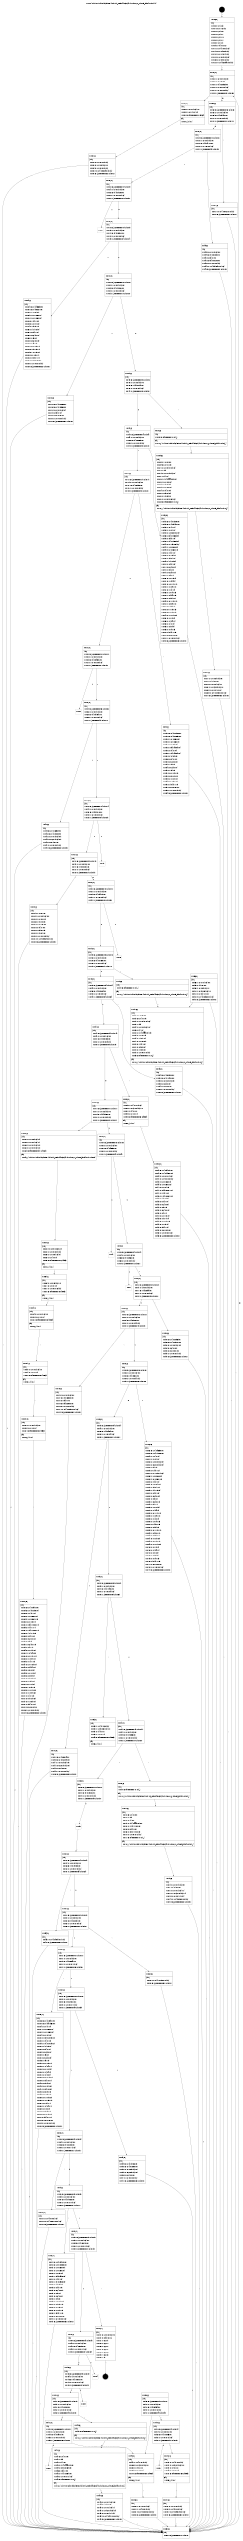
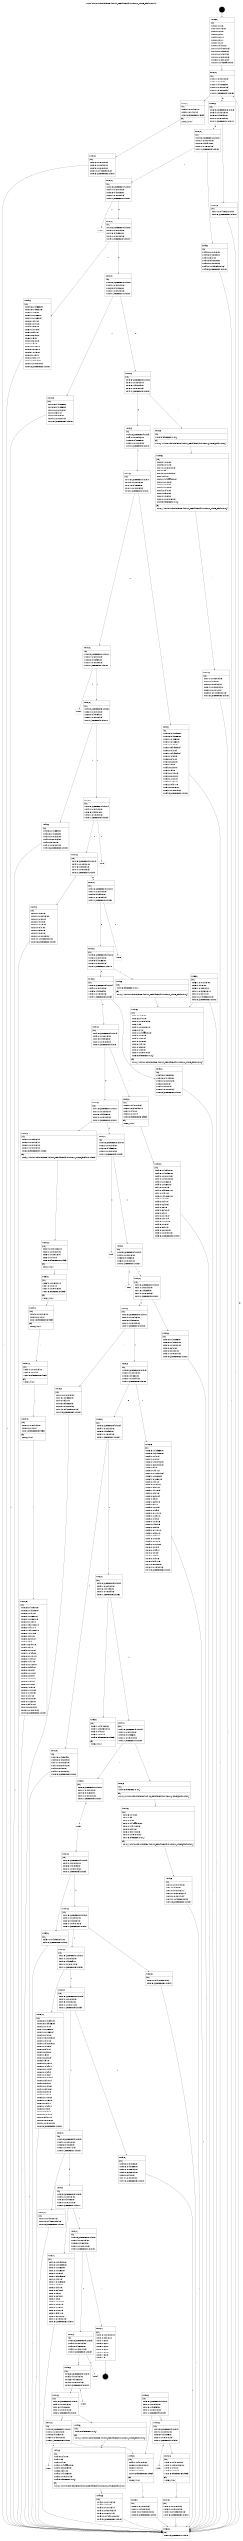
(174, 578) -> none
